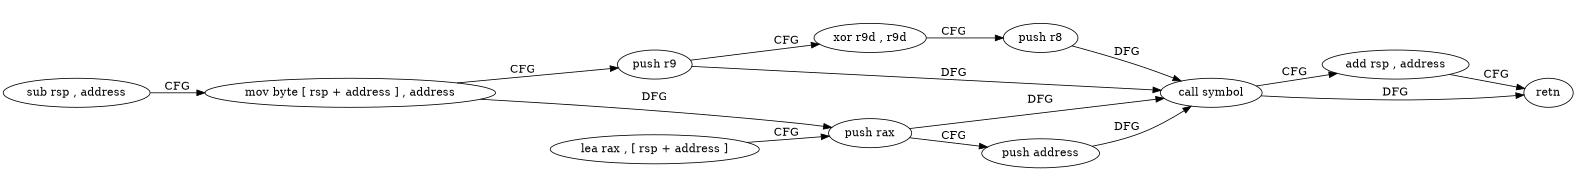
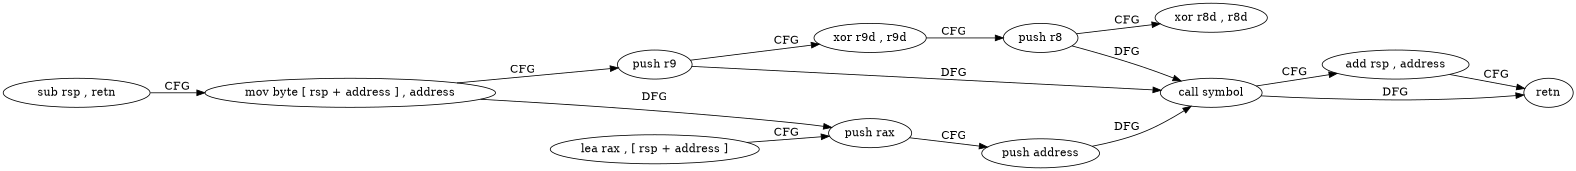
none -> (1211, 18)
(77, 93) -> (77, 93)
(1033, 114) -> none
